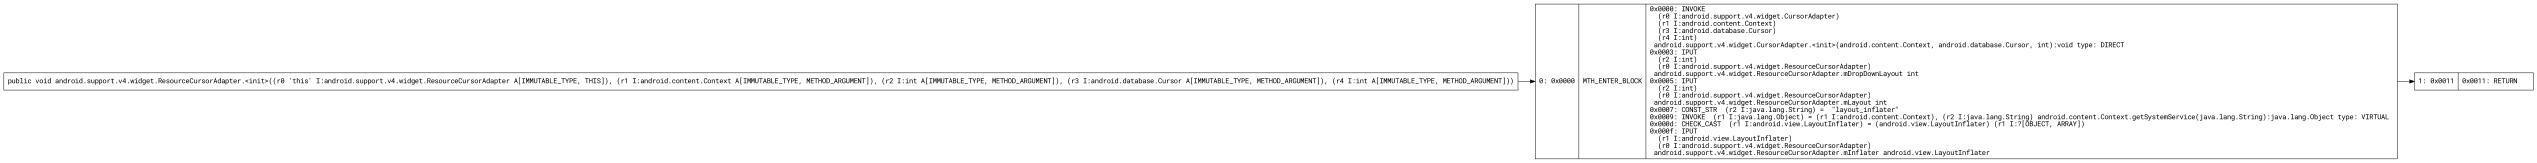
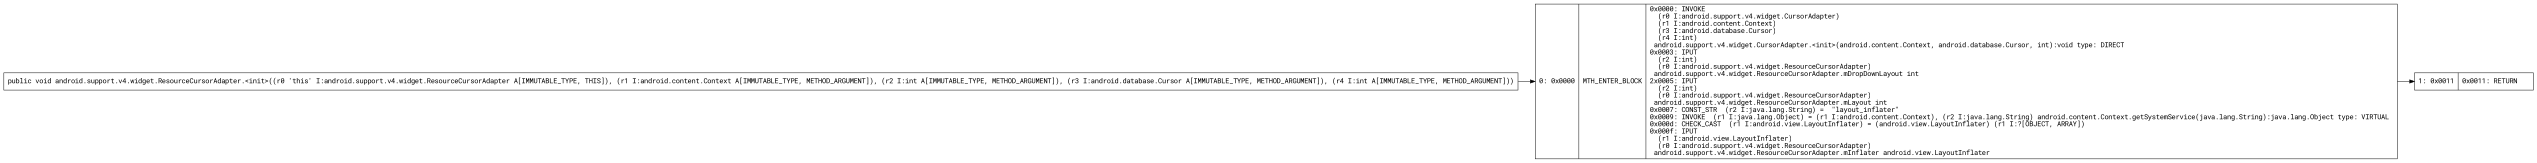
(1678, 81) -> (1678, 81)
